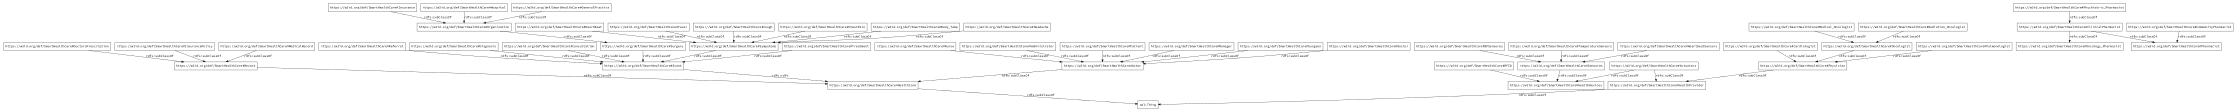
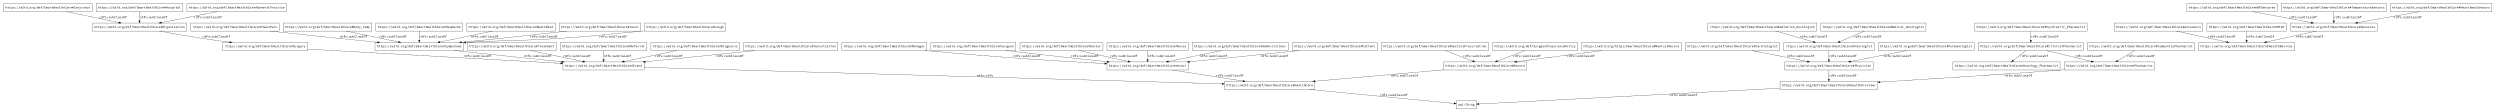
(165, 47) -> (1535, 47)
(267, 47) -> (1631, 47)
(1655, 75) -> (1972, 76)
